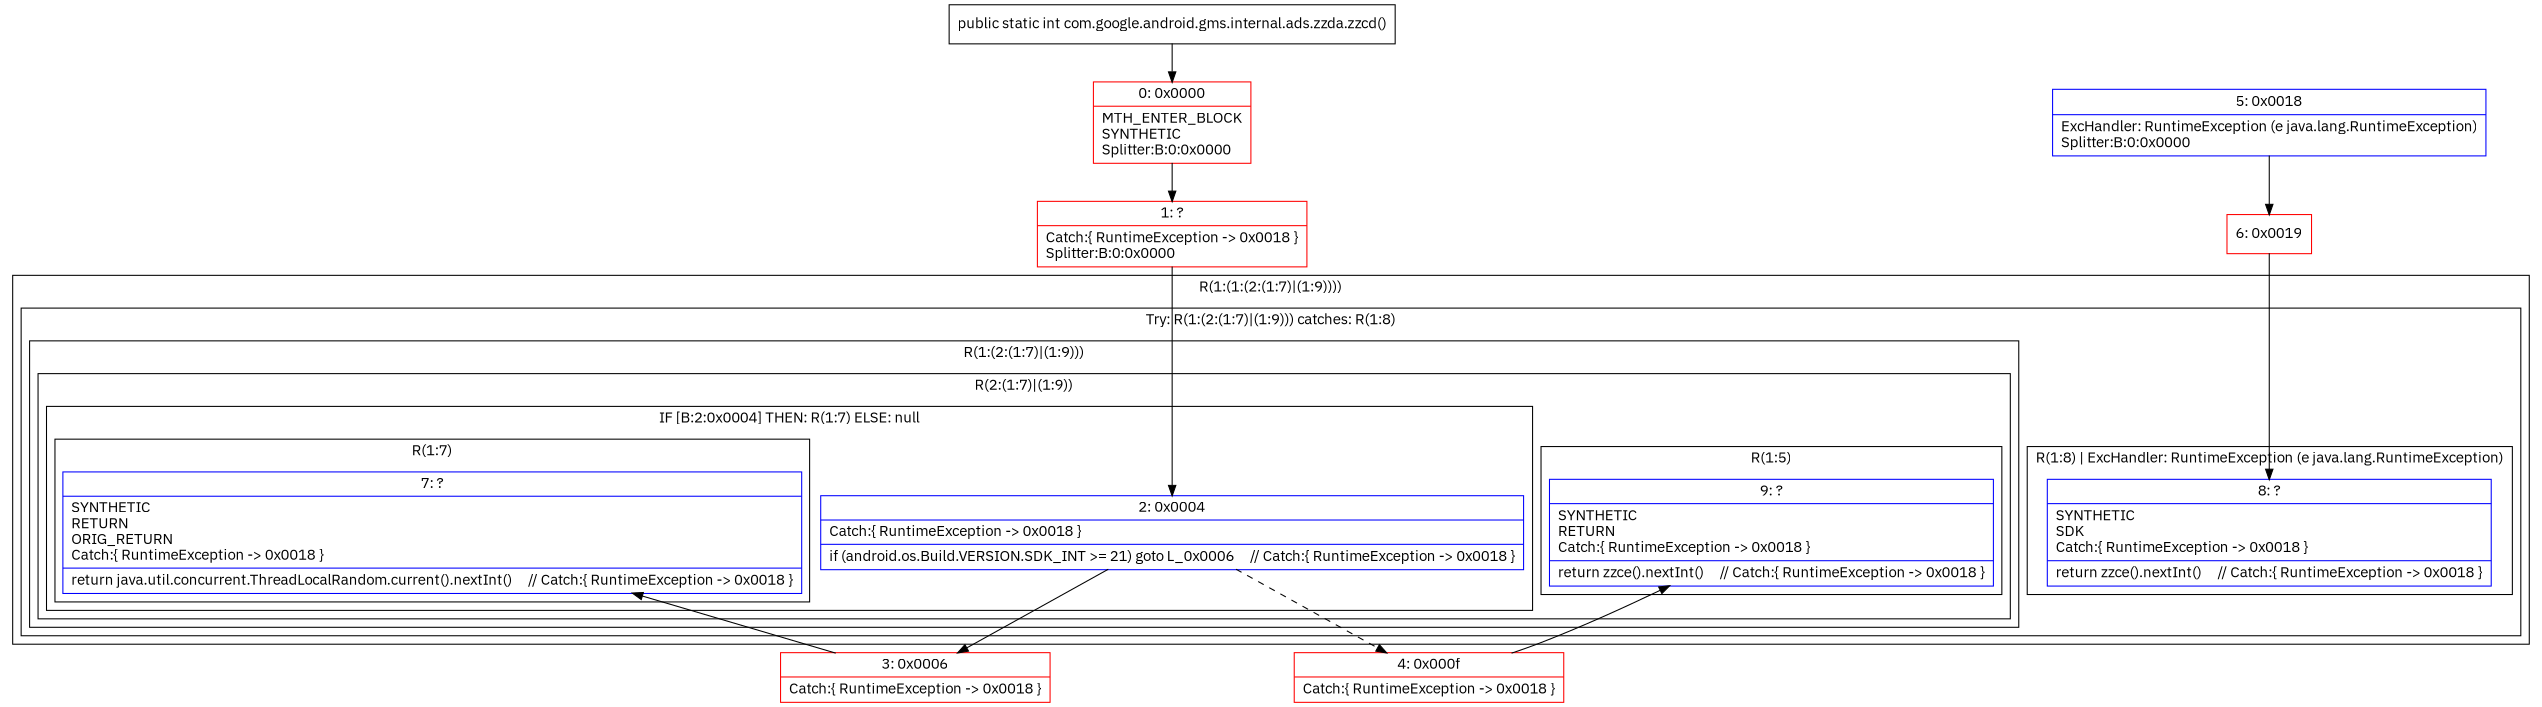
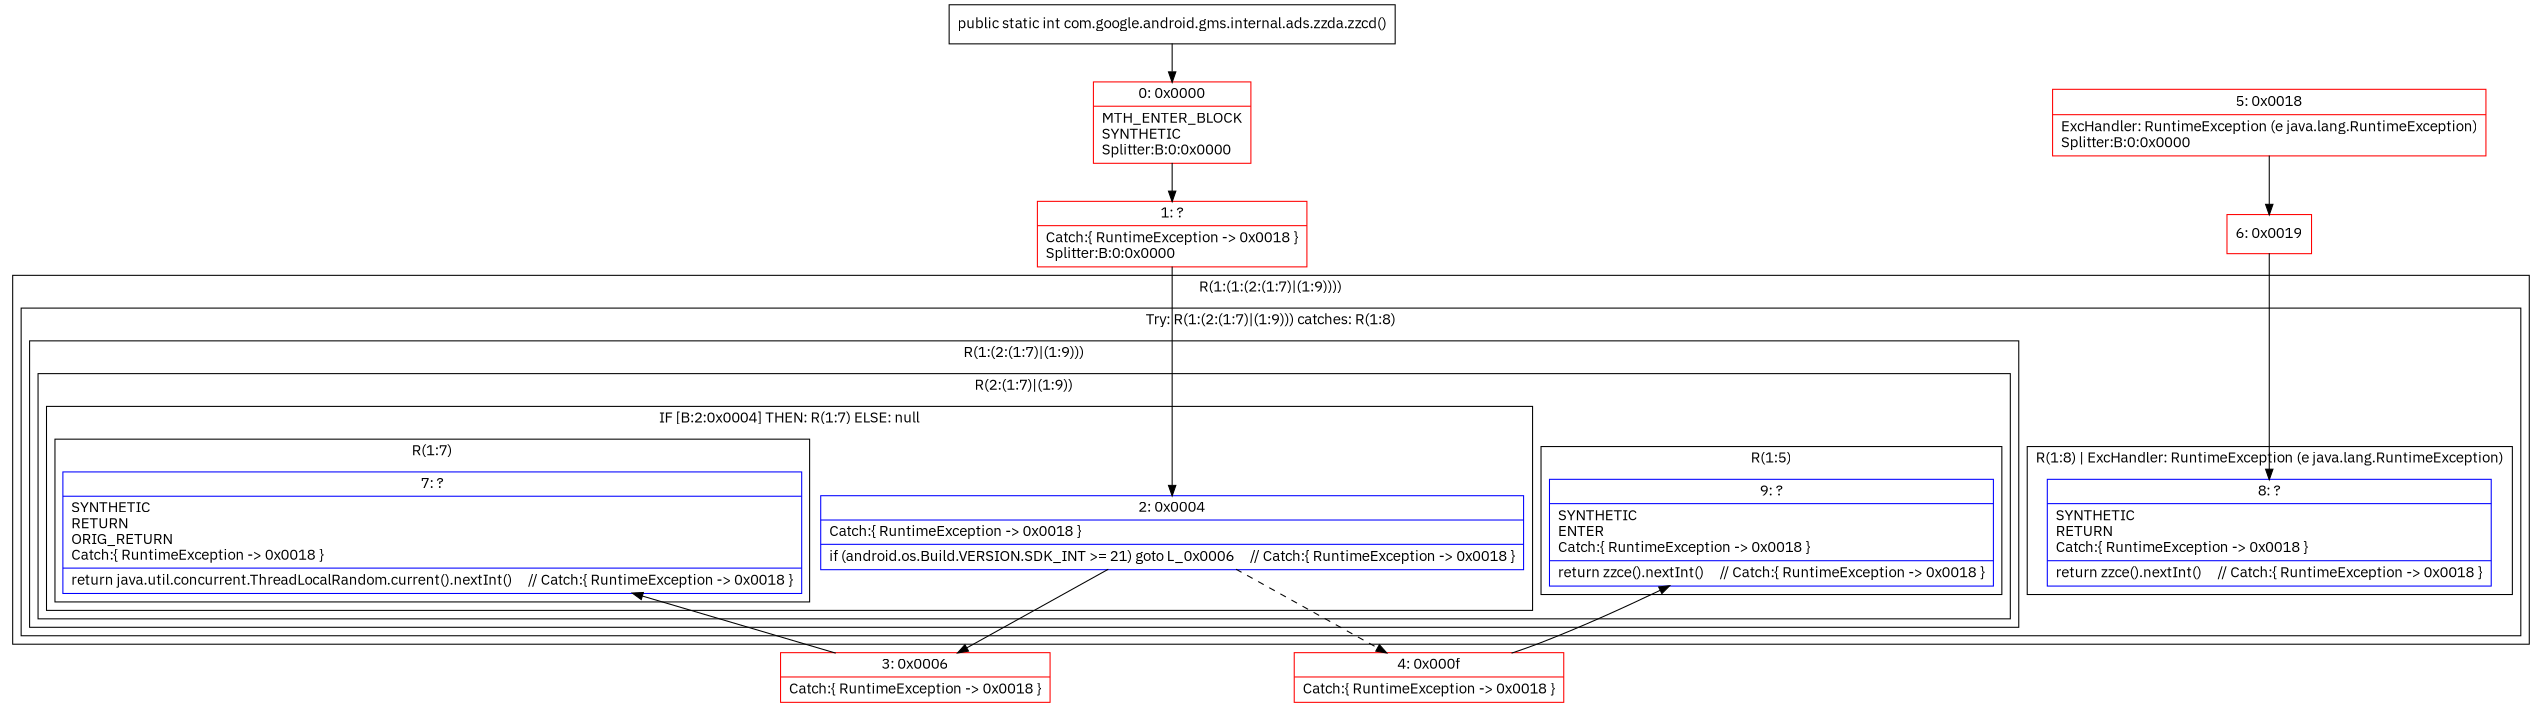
(2269, 123) -> (2269, 123)
(1587, 532) -> (1581, 532)
(2071, 532) -> (2085, 532)
